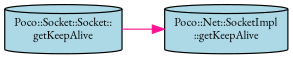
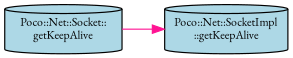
(63, 29) -> (63, 29)
